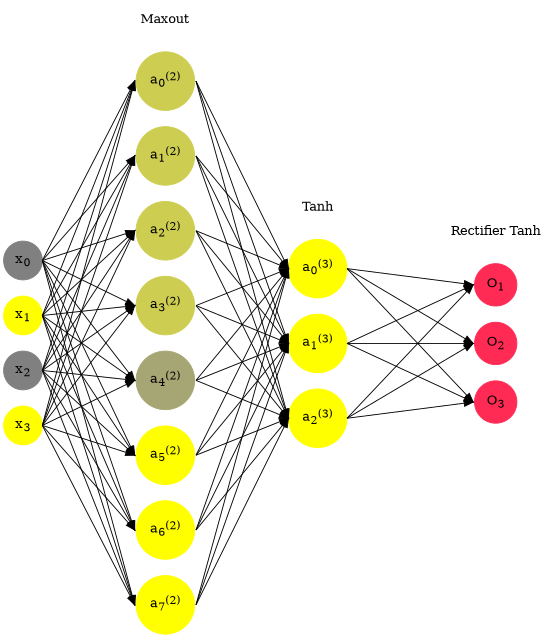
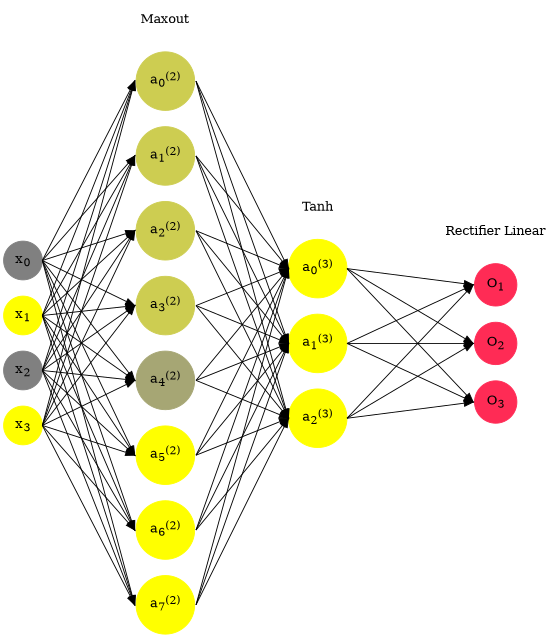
(496, 232) -> (496, 232)
